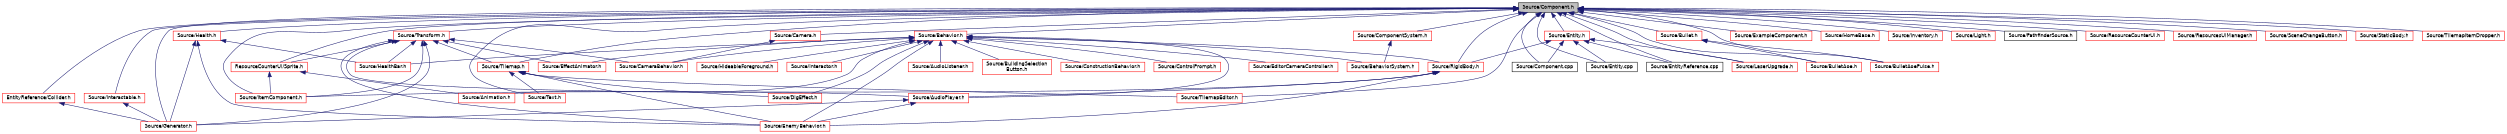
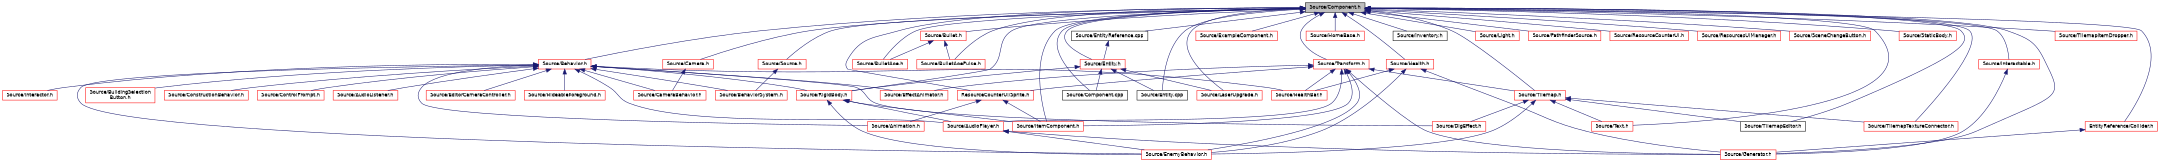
(1393, 36) -> (782, 64)
(1915, 36) -> (1420, 36)
(2041, 36) -> (1565, 36)
(542, 50) -> none
(1628, 52) -> (1106, 53)
(1210, 98) -> (1773, 126)
none -> (1911, 126)
